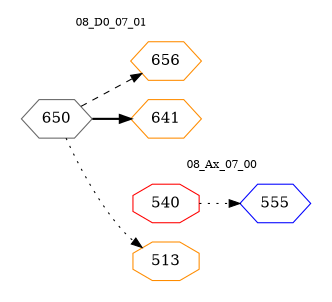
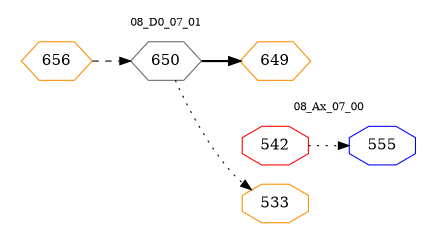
(107, 93) -> (106, 61)
(166, 119) -> (275, 61)
(166, 203) -> (275, 146)
(275, 203) -> (382, 146)
(166, 261) -> (275, 203)
